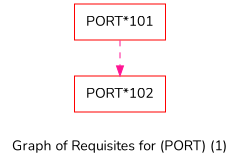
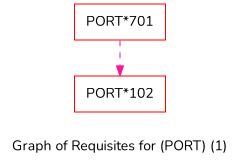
(120, 22) -> (120, 22)
